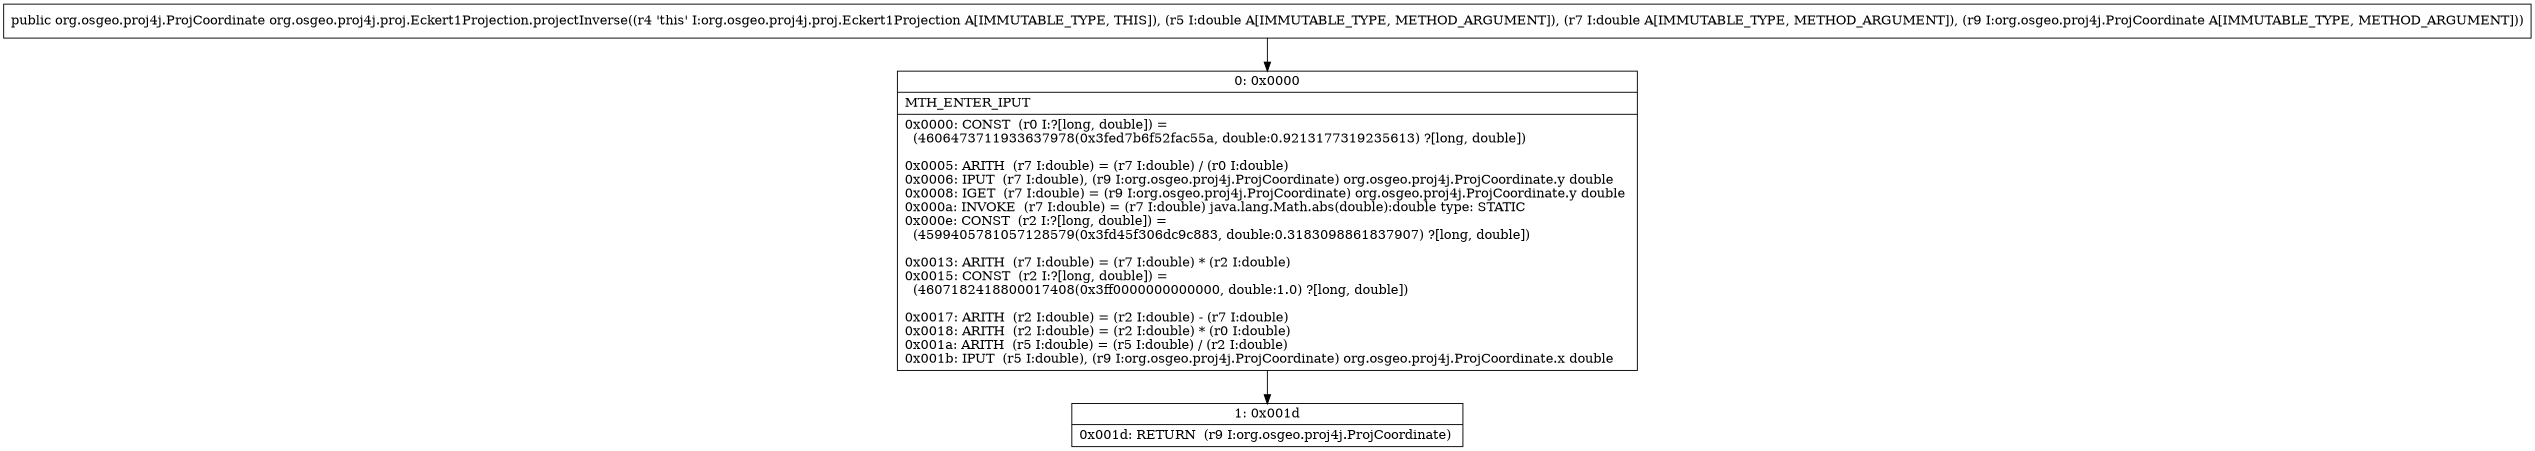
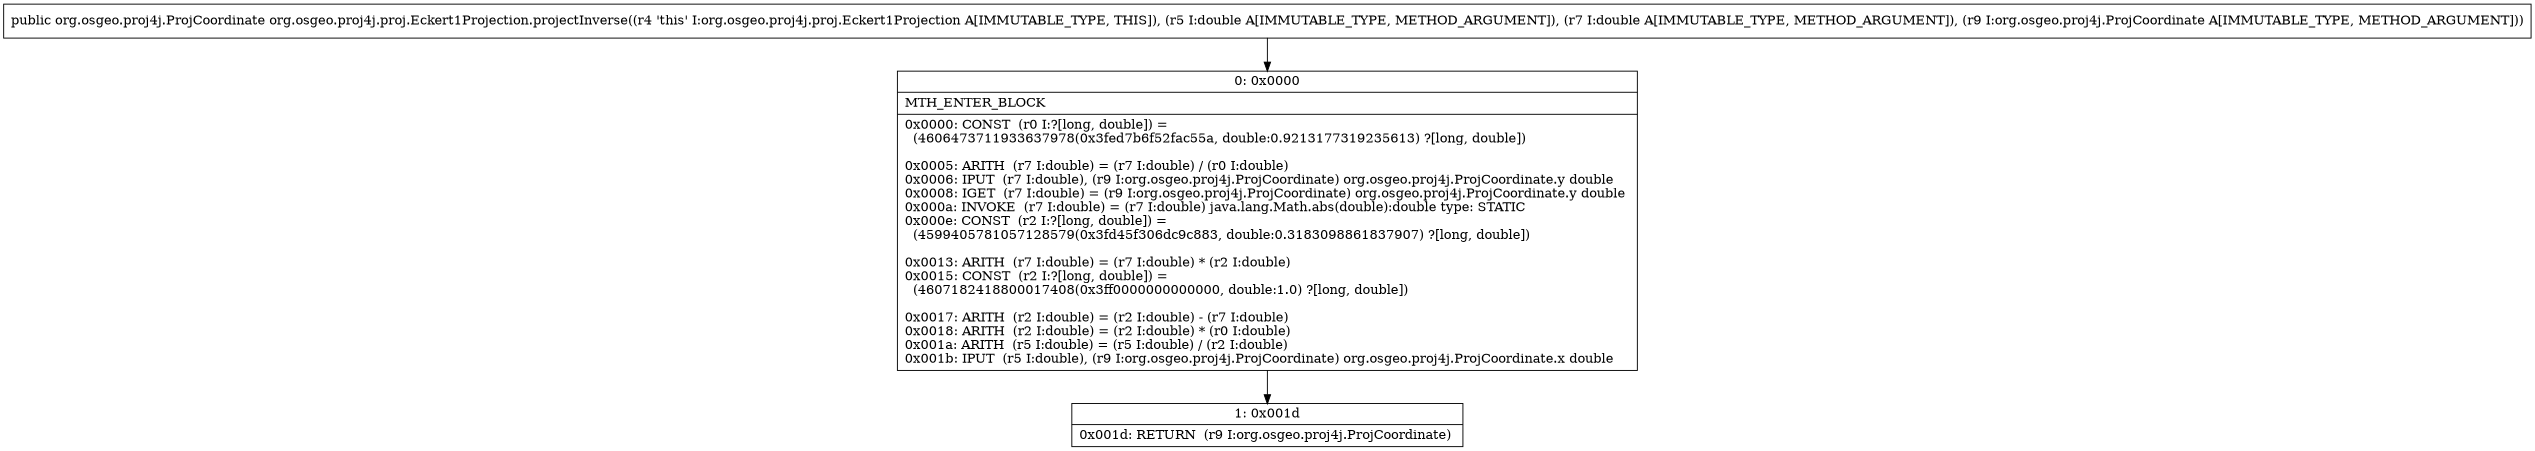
(968, 103) -> (975, 103)
